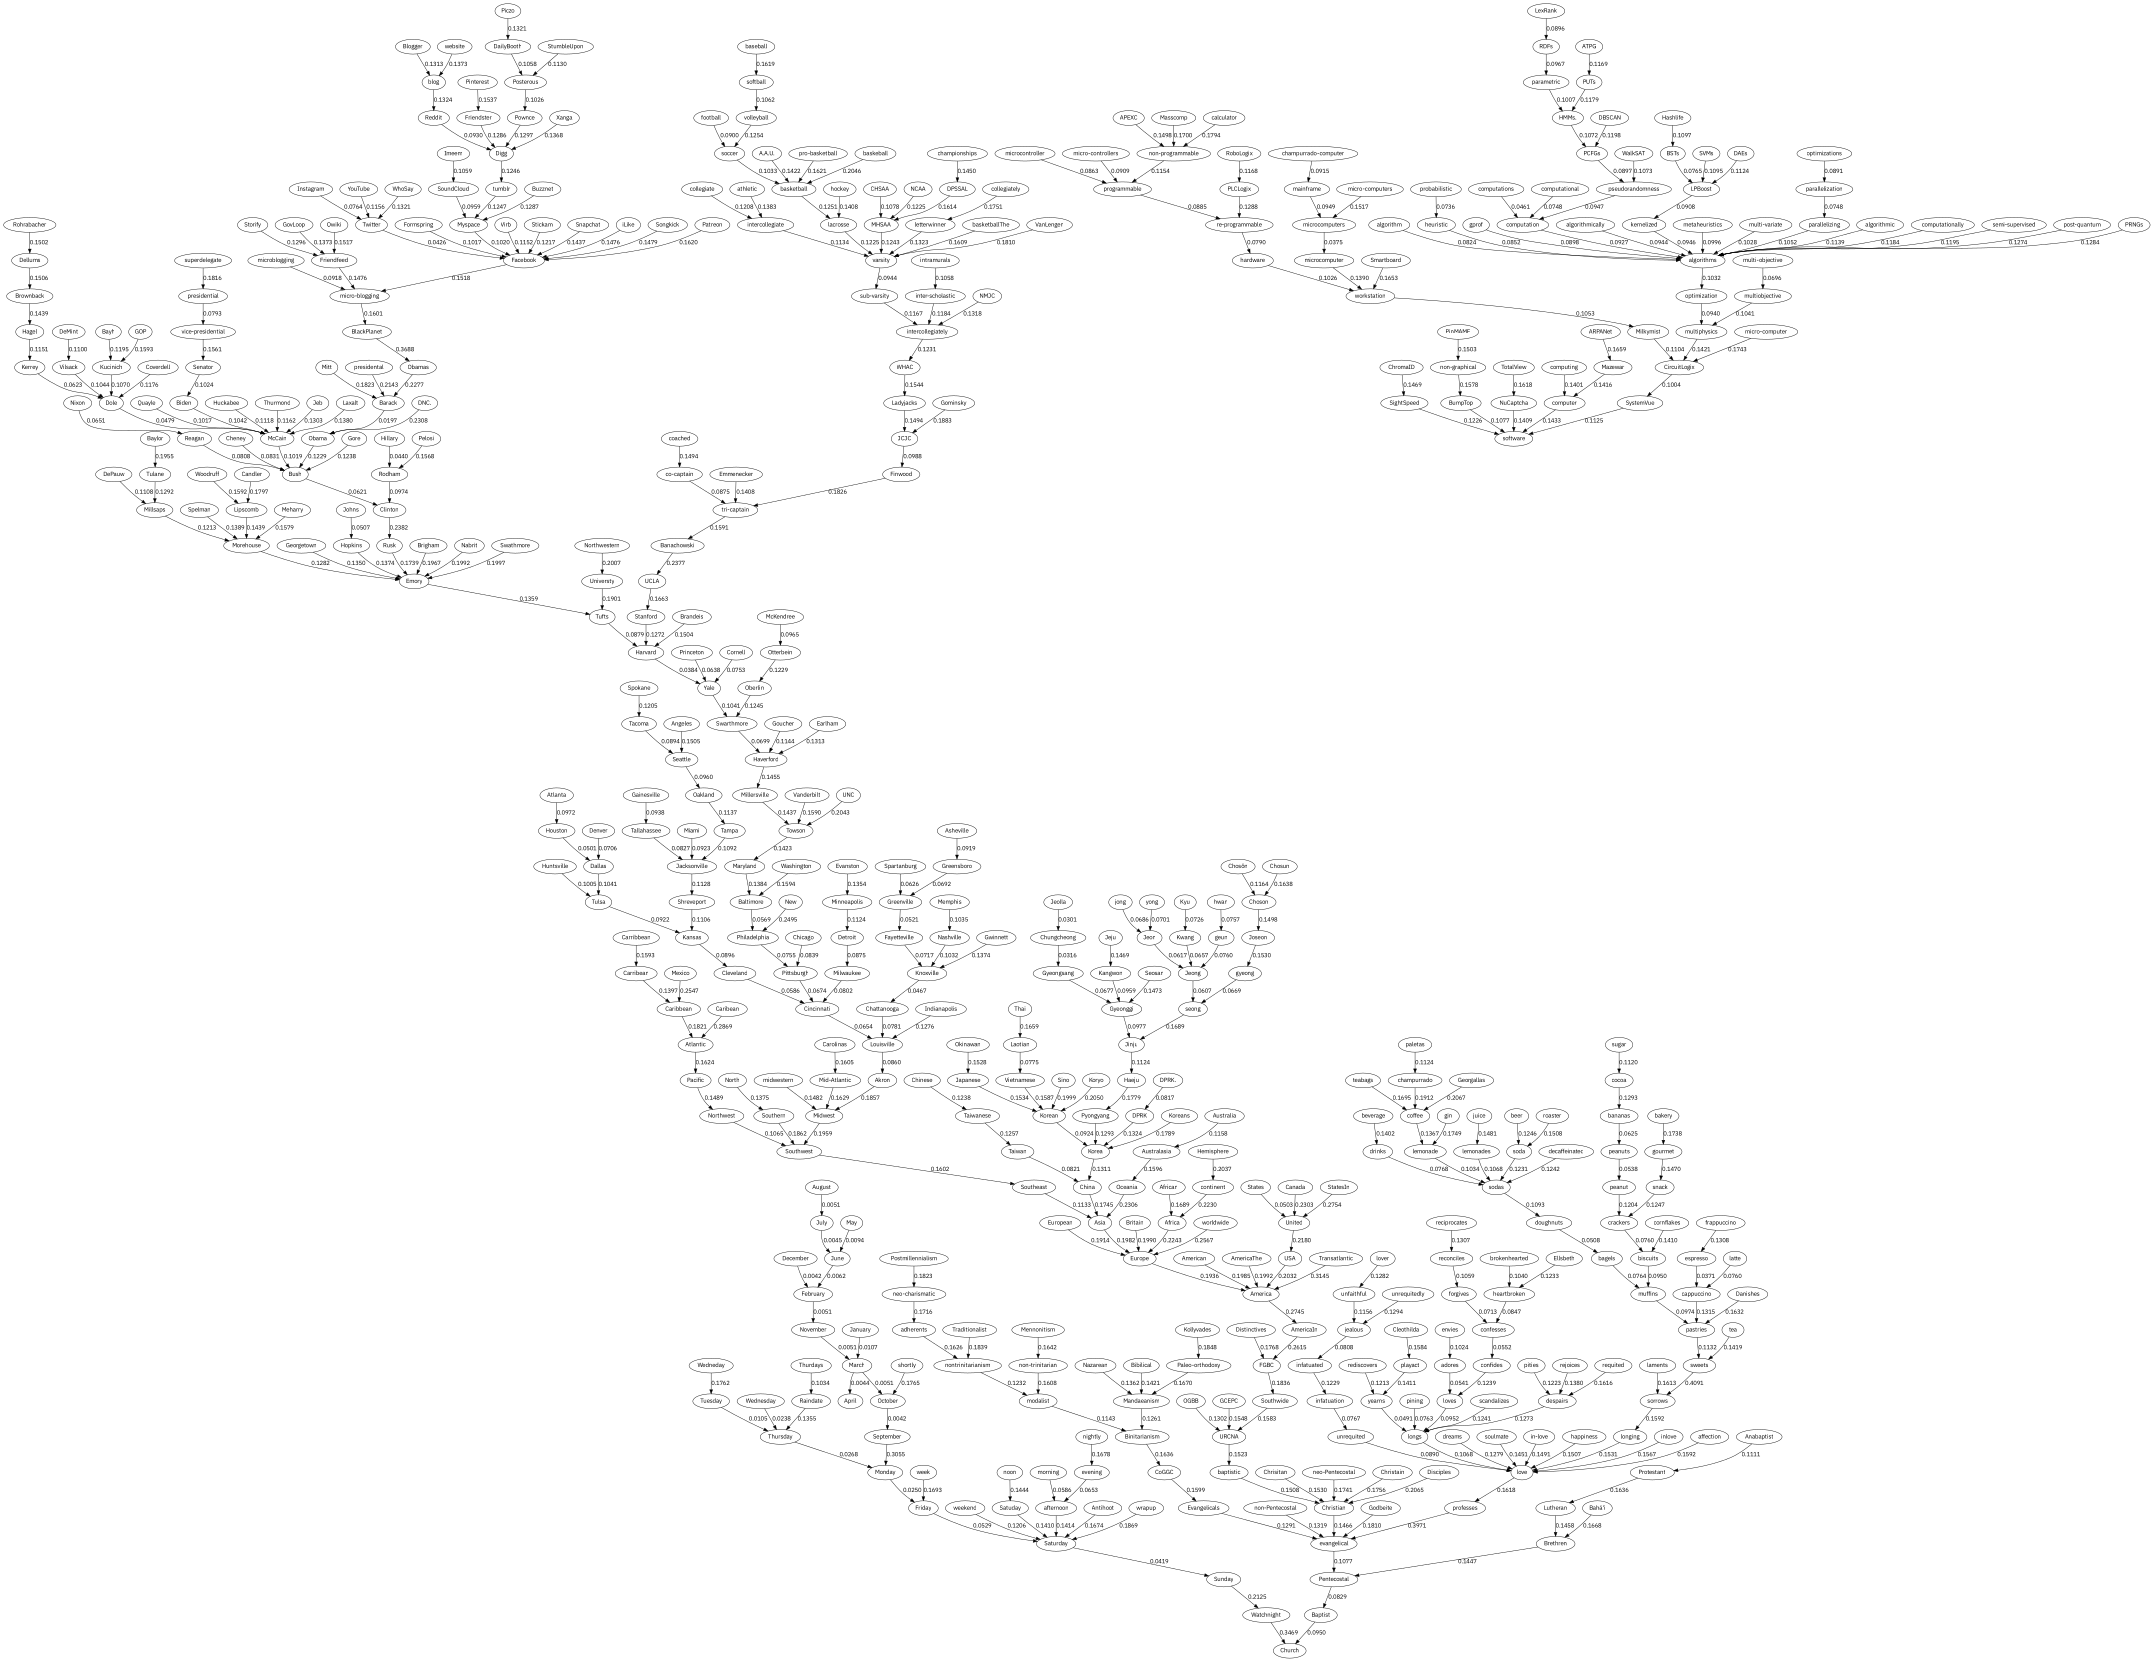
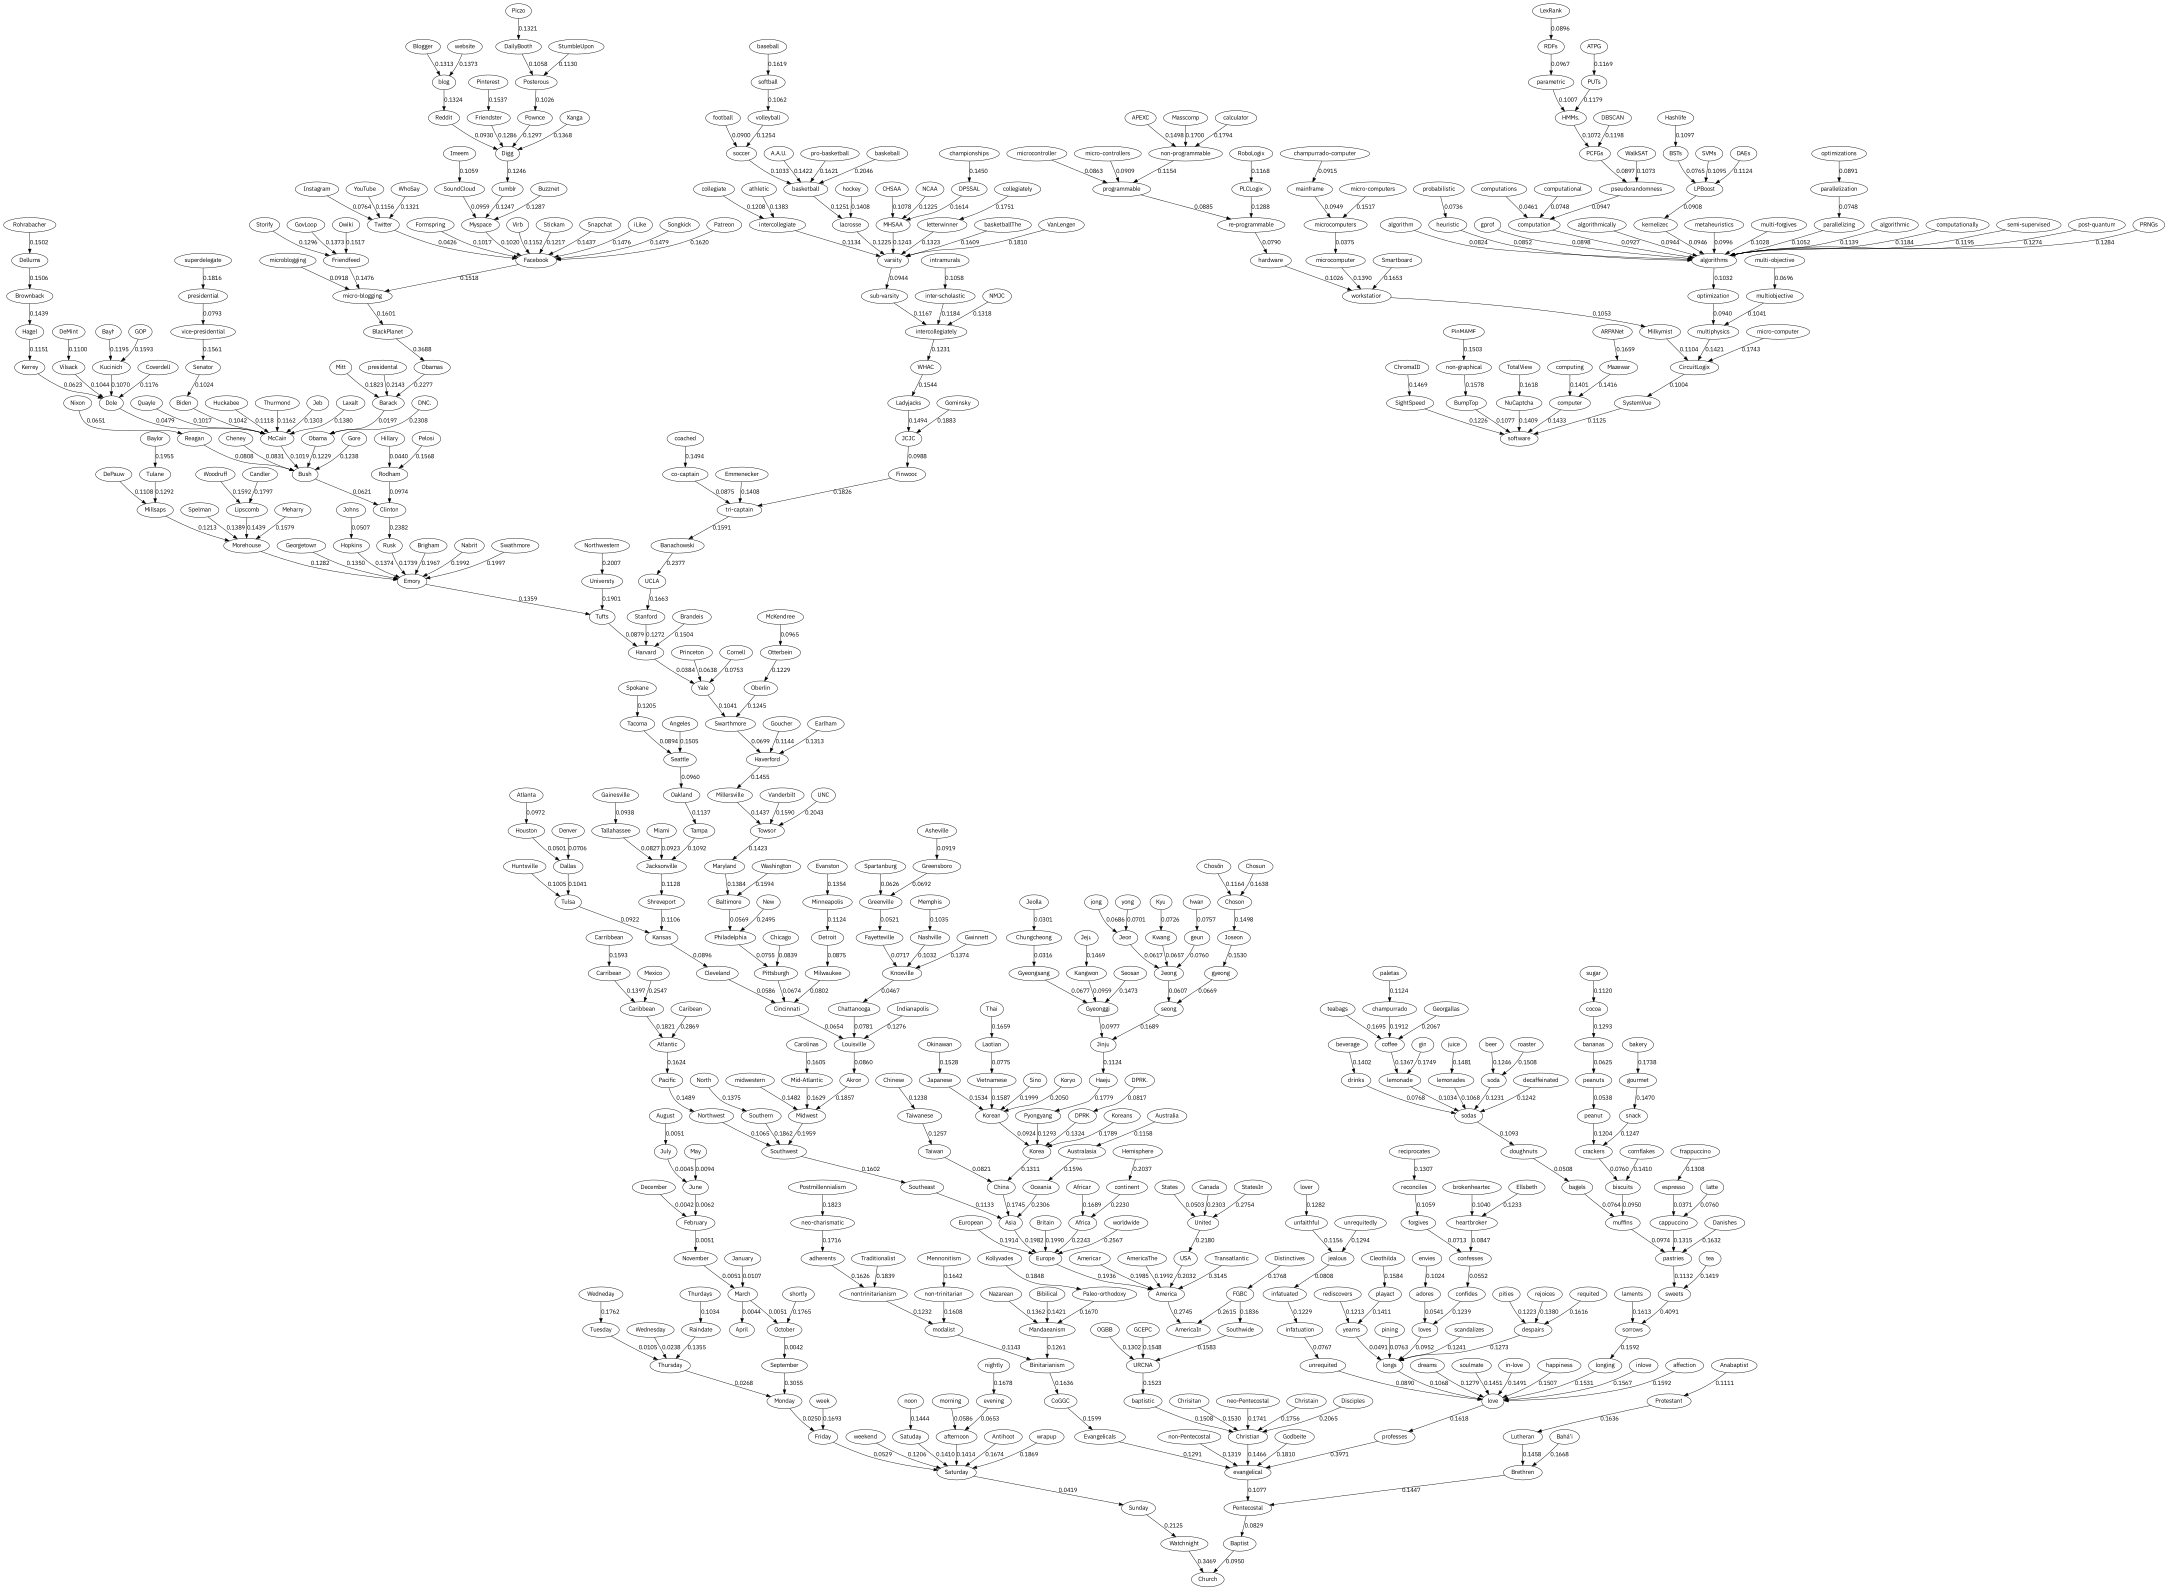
(1766, 225) -> (1779, 225)
(1287, 1347) -> (1217, 1311)
